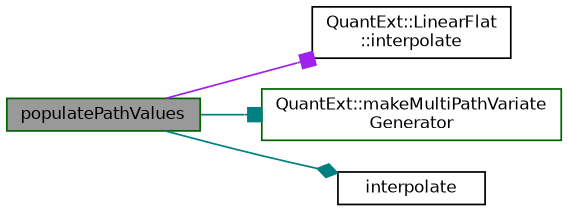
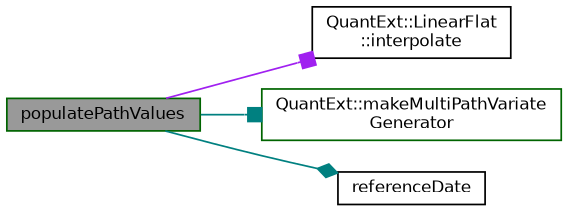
(412, 188) -> (412, 188)
